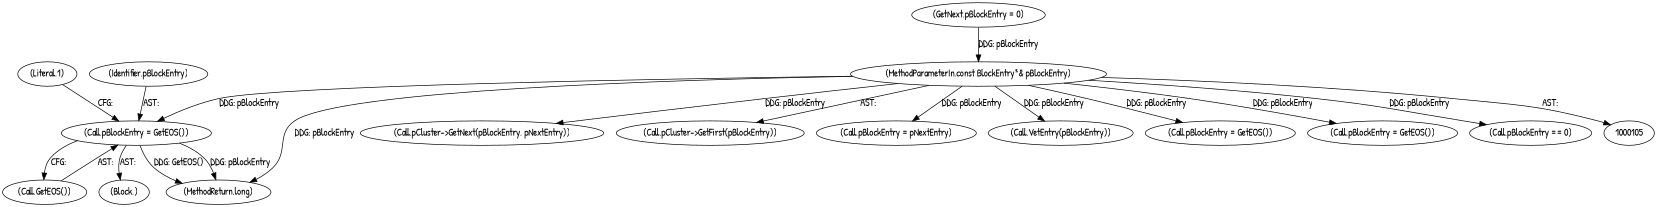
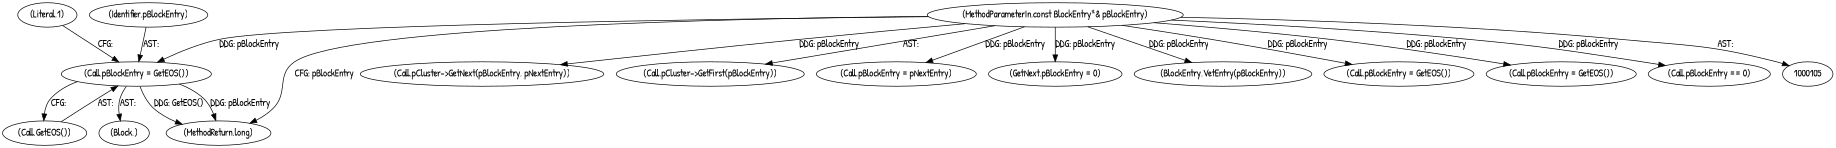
(978, 41) -> (1055, 41)
(324, 133) -> (324, 74)
(1061, 133) -> (1223, 74)
